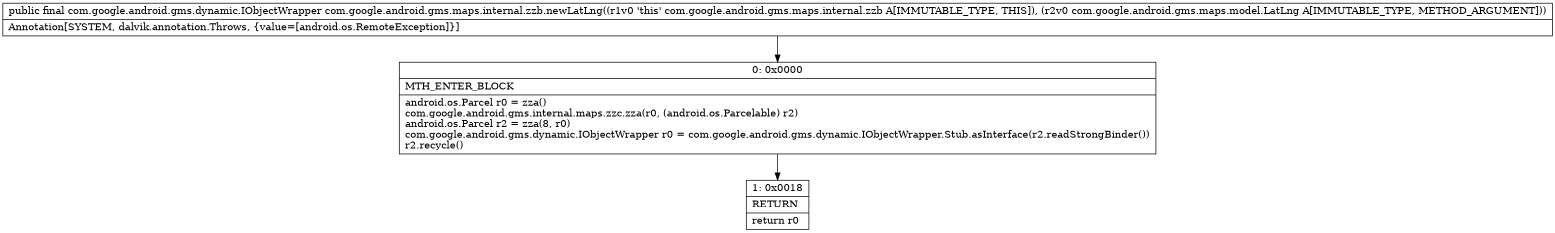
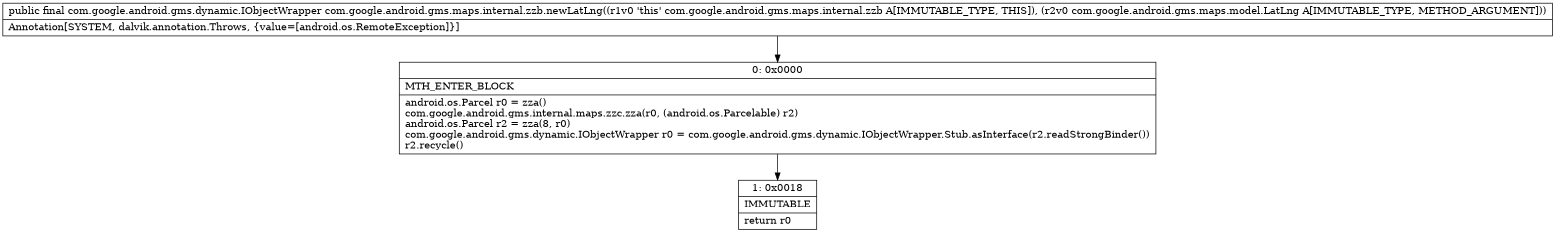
(775, 204) -> (778, 204)
